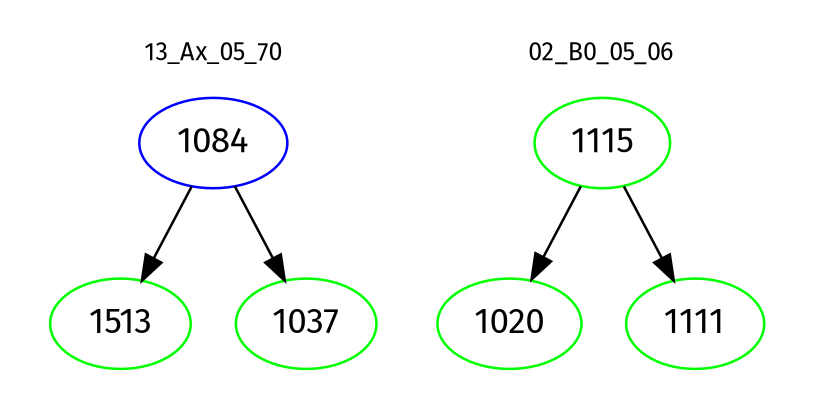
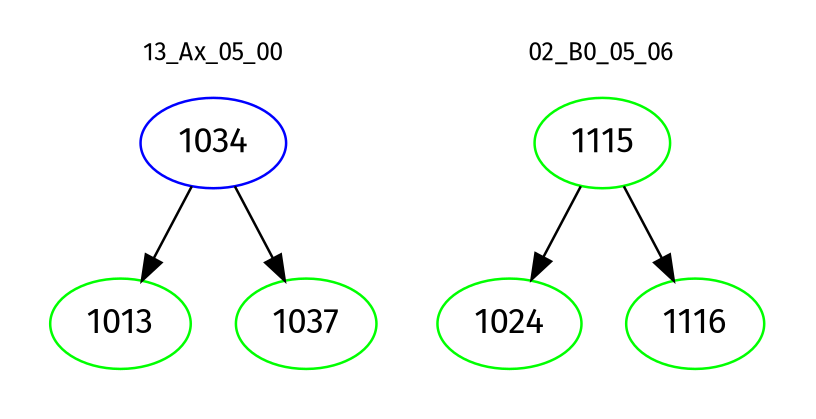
(213, 54) -> (213, 54)
(213, 143) -> (213, 143)
(120, 324) -> (120, 324)
(509, 324) -> (509, 324)
(695, 324) -> (695, 324)
